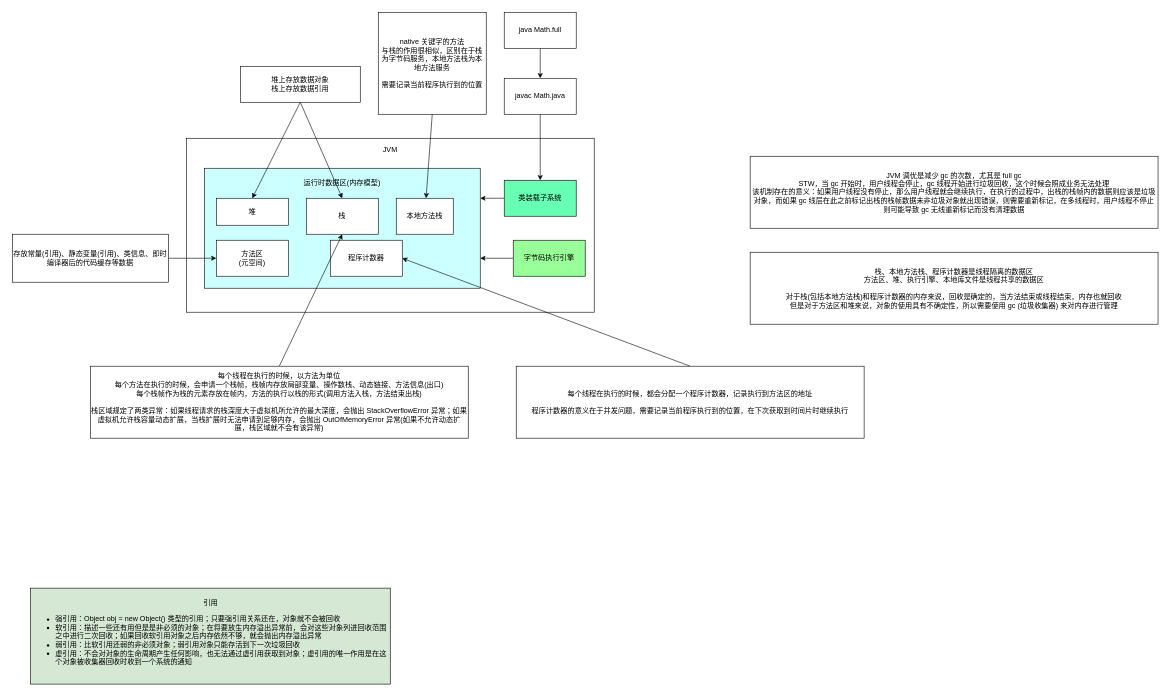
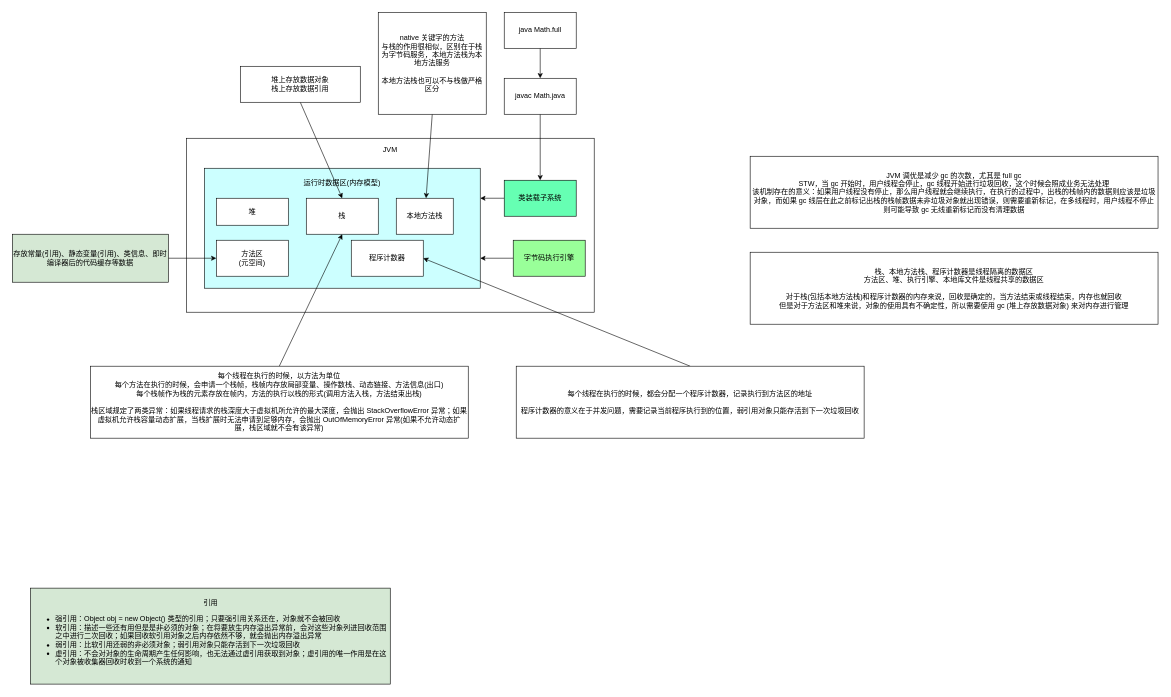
(432, 63) -> (432, 63)
(265, 173) -> none
(90, 258) -> (90, 258)
(366, 258) -> (387, 258)
(954, 288) -> (954, 288)
(690, 402) -> (690, 402)
